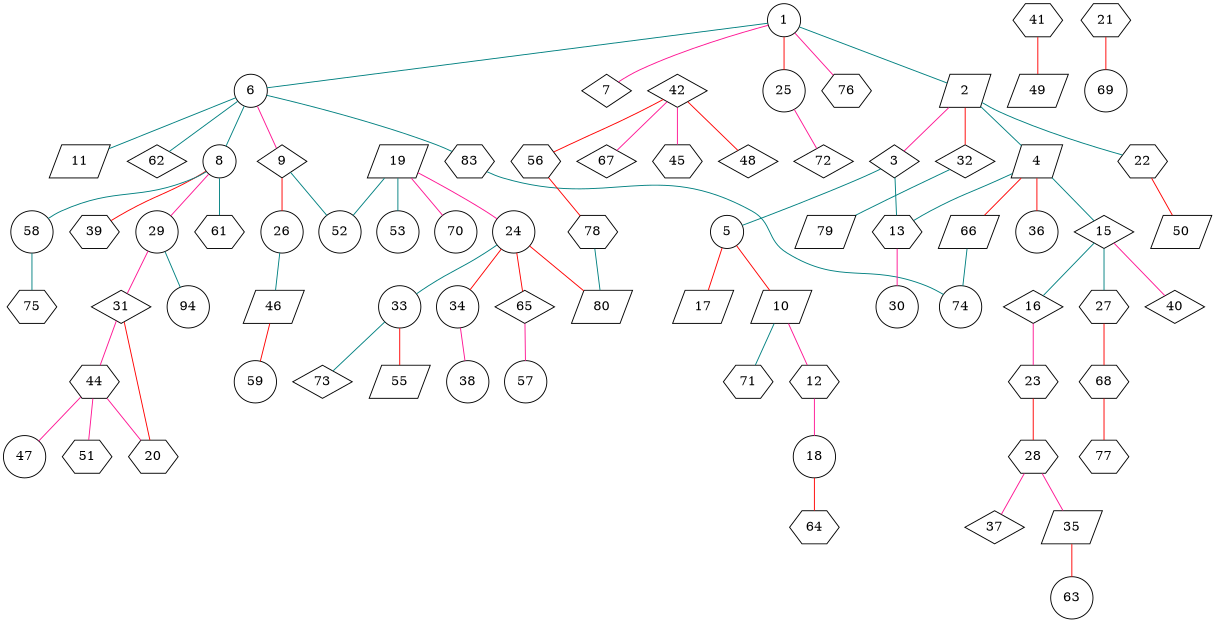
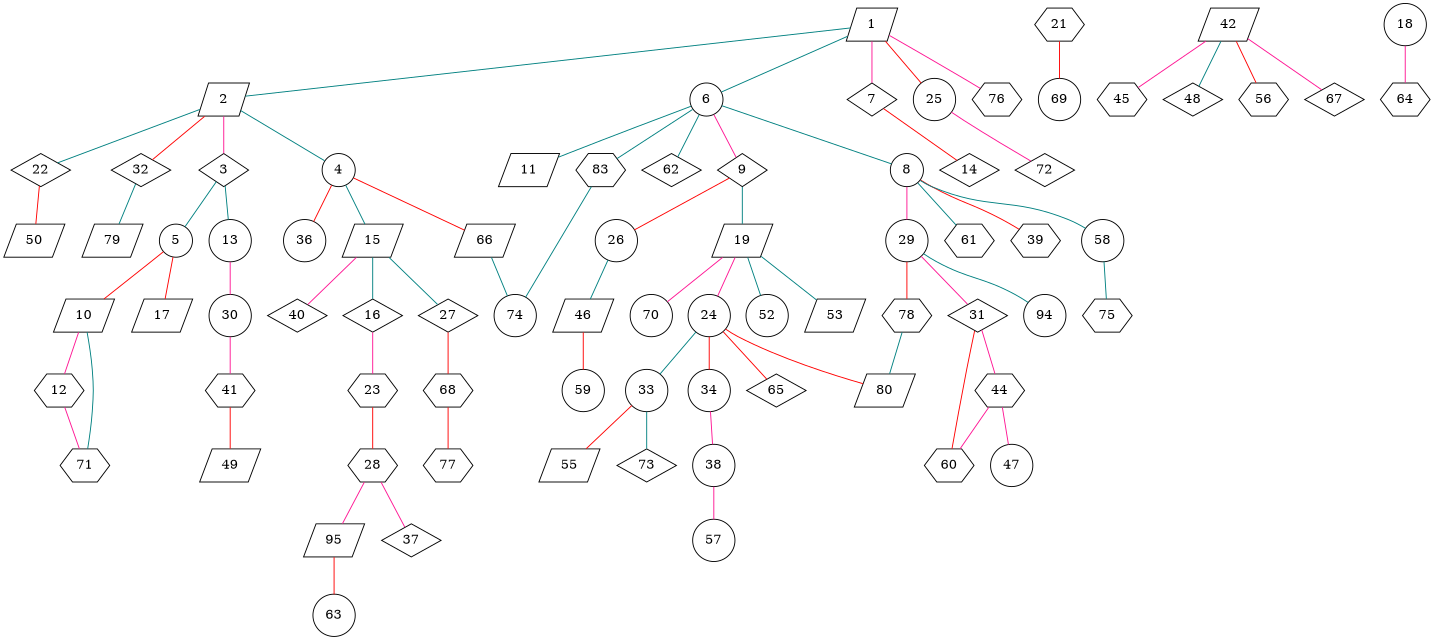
(784, 20) -> (872, 25)
(677, 91) -> (1229, 25)
(713, 126) -> (1210, 64)
(1037, 161) -> (339, 170)
(1143, 161) -> (41, 170)
none -> (969, 170)
(309, 194) -> (742, 205)
(962, 195) -> none
(564, 197) -> (907, 280)
(398, 232) -> (835, 316)
(897, 232) -> (230, 241)
(1104, 232) -> (373, 241)
(1104, 307) -> (448, 316)
(525, 342) -> (714, 503)
none -> (230, 355)
(814, 417) -> (72, 428)
(87, 457) -> none
(153, 457) -> (949, 465)
(814, 494) -> (1405, 64)
(1072, 527) -> (334, 540)
